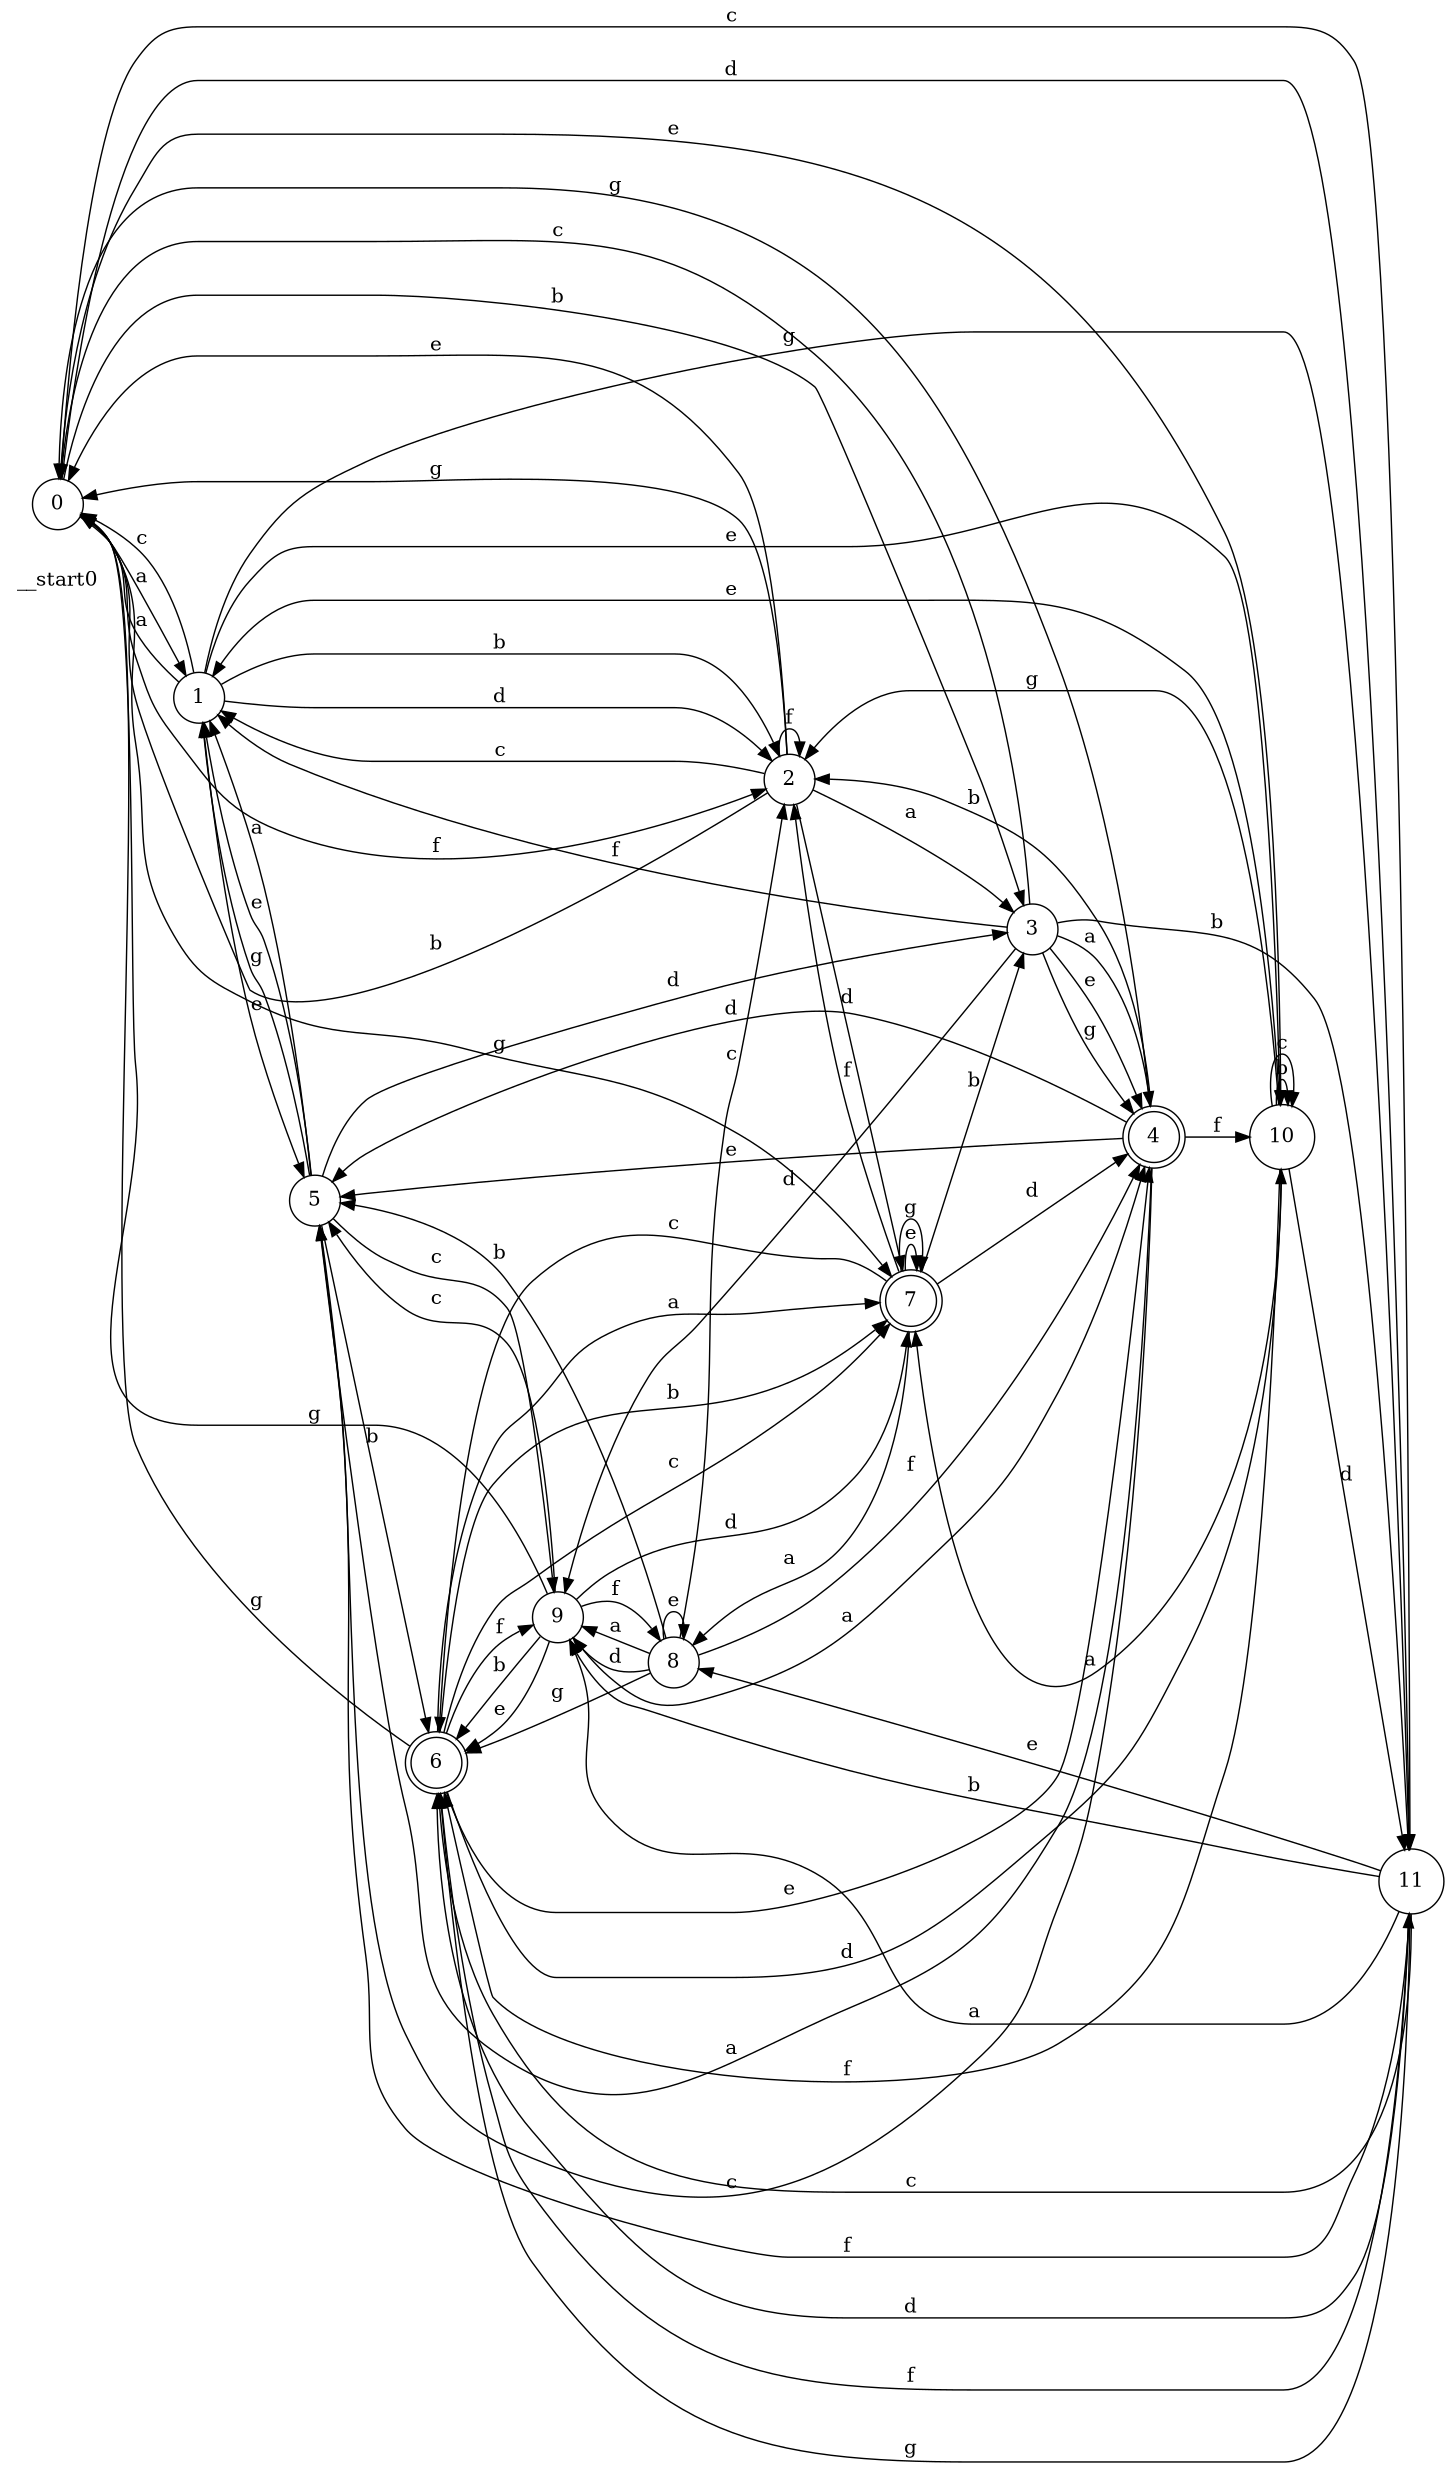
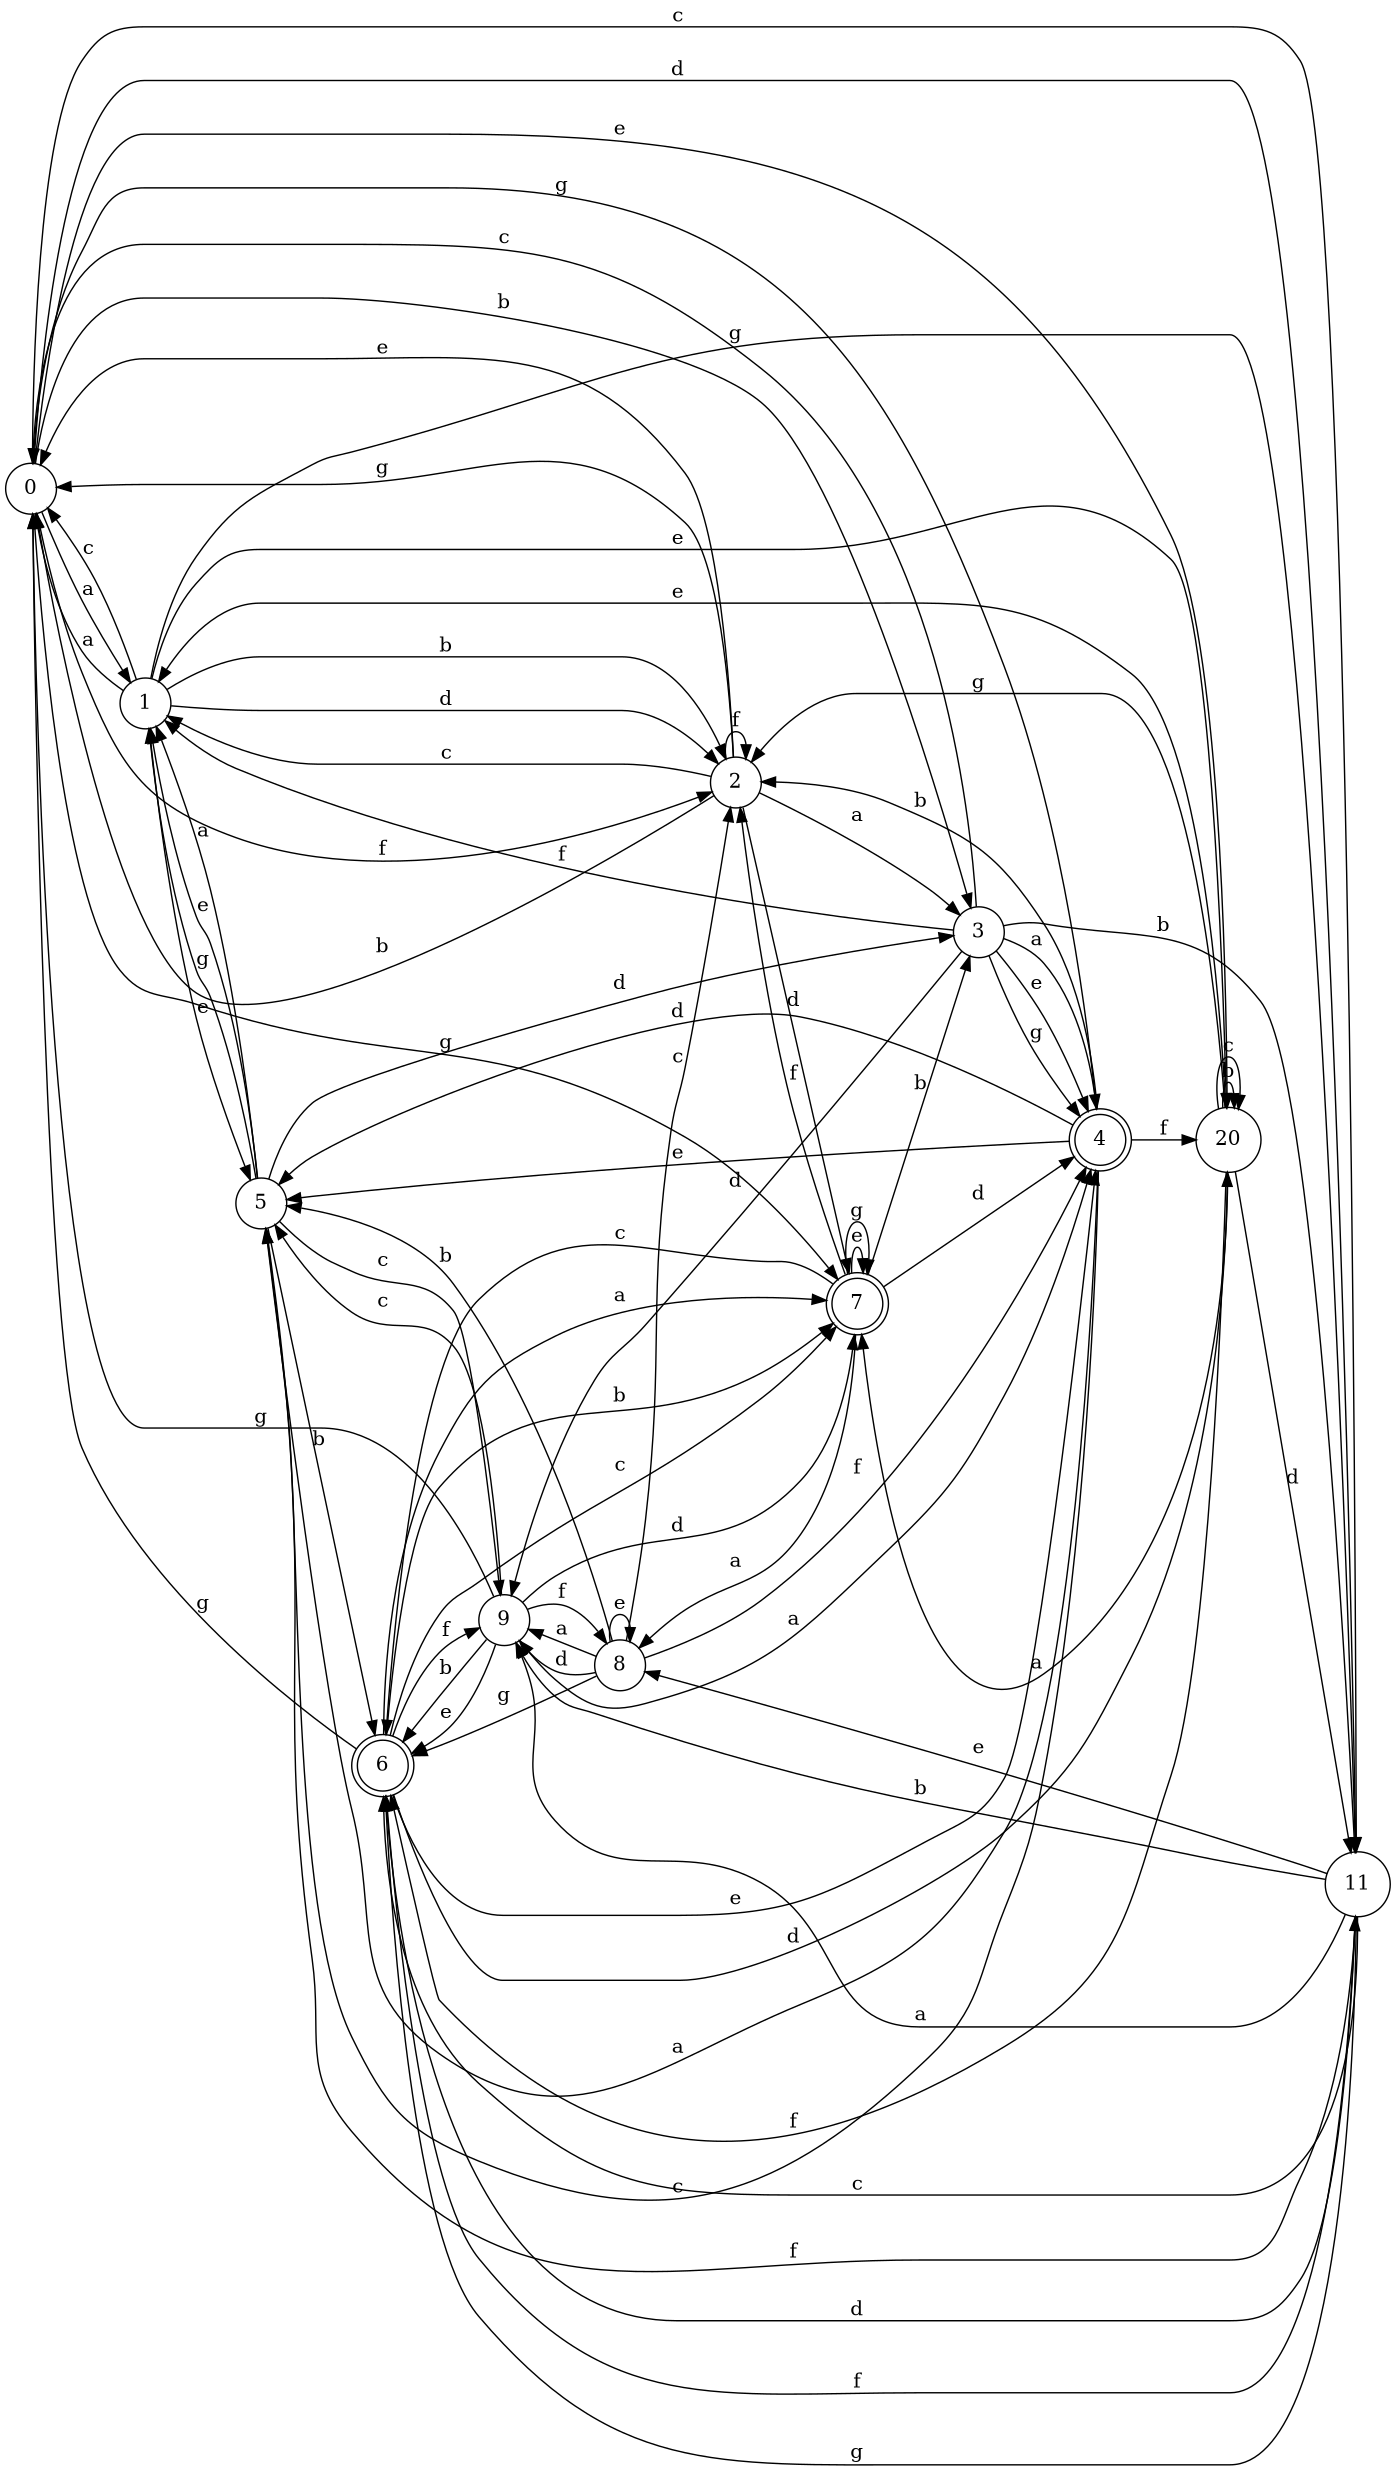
(58, 581) -> none
(1282, 1137) -> (1229, 1140)
